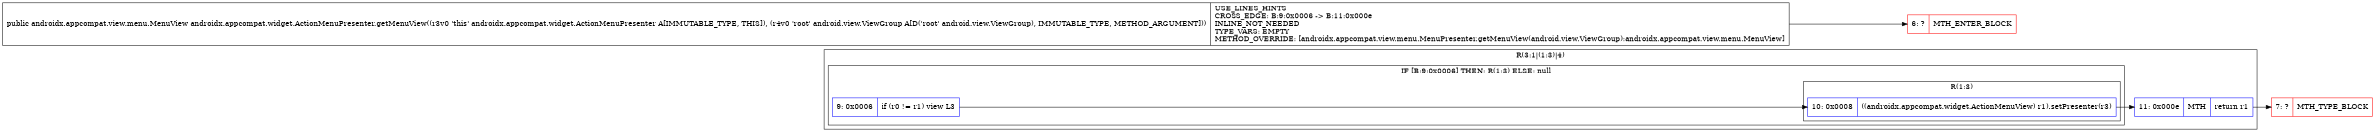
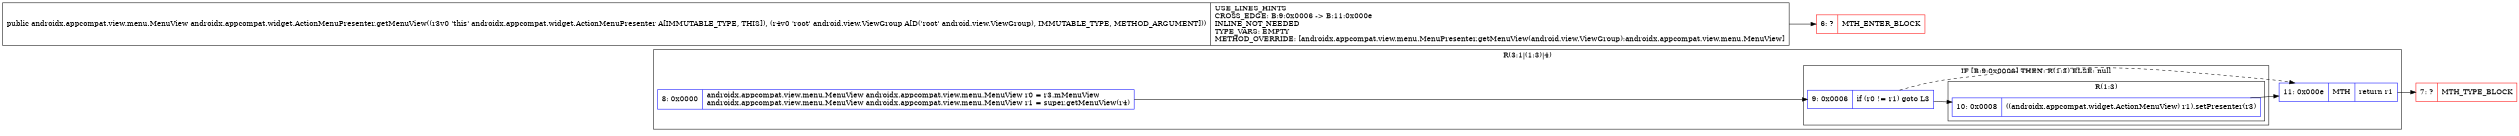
none -> (2055, 69)
none -> (896, 99)
(918, 107) -> (1893, 99)
